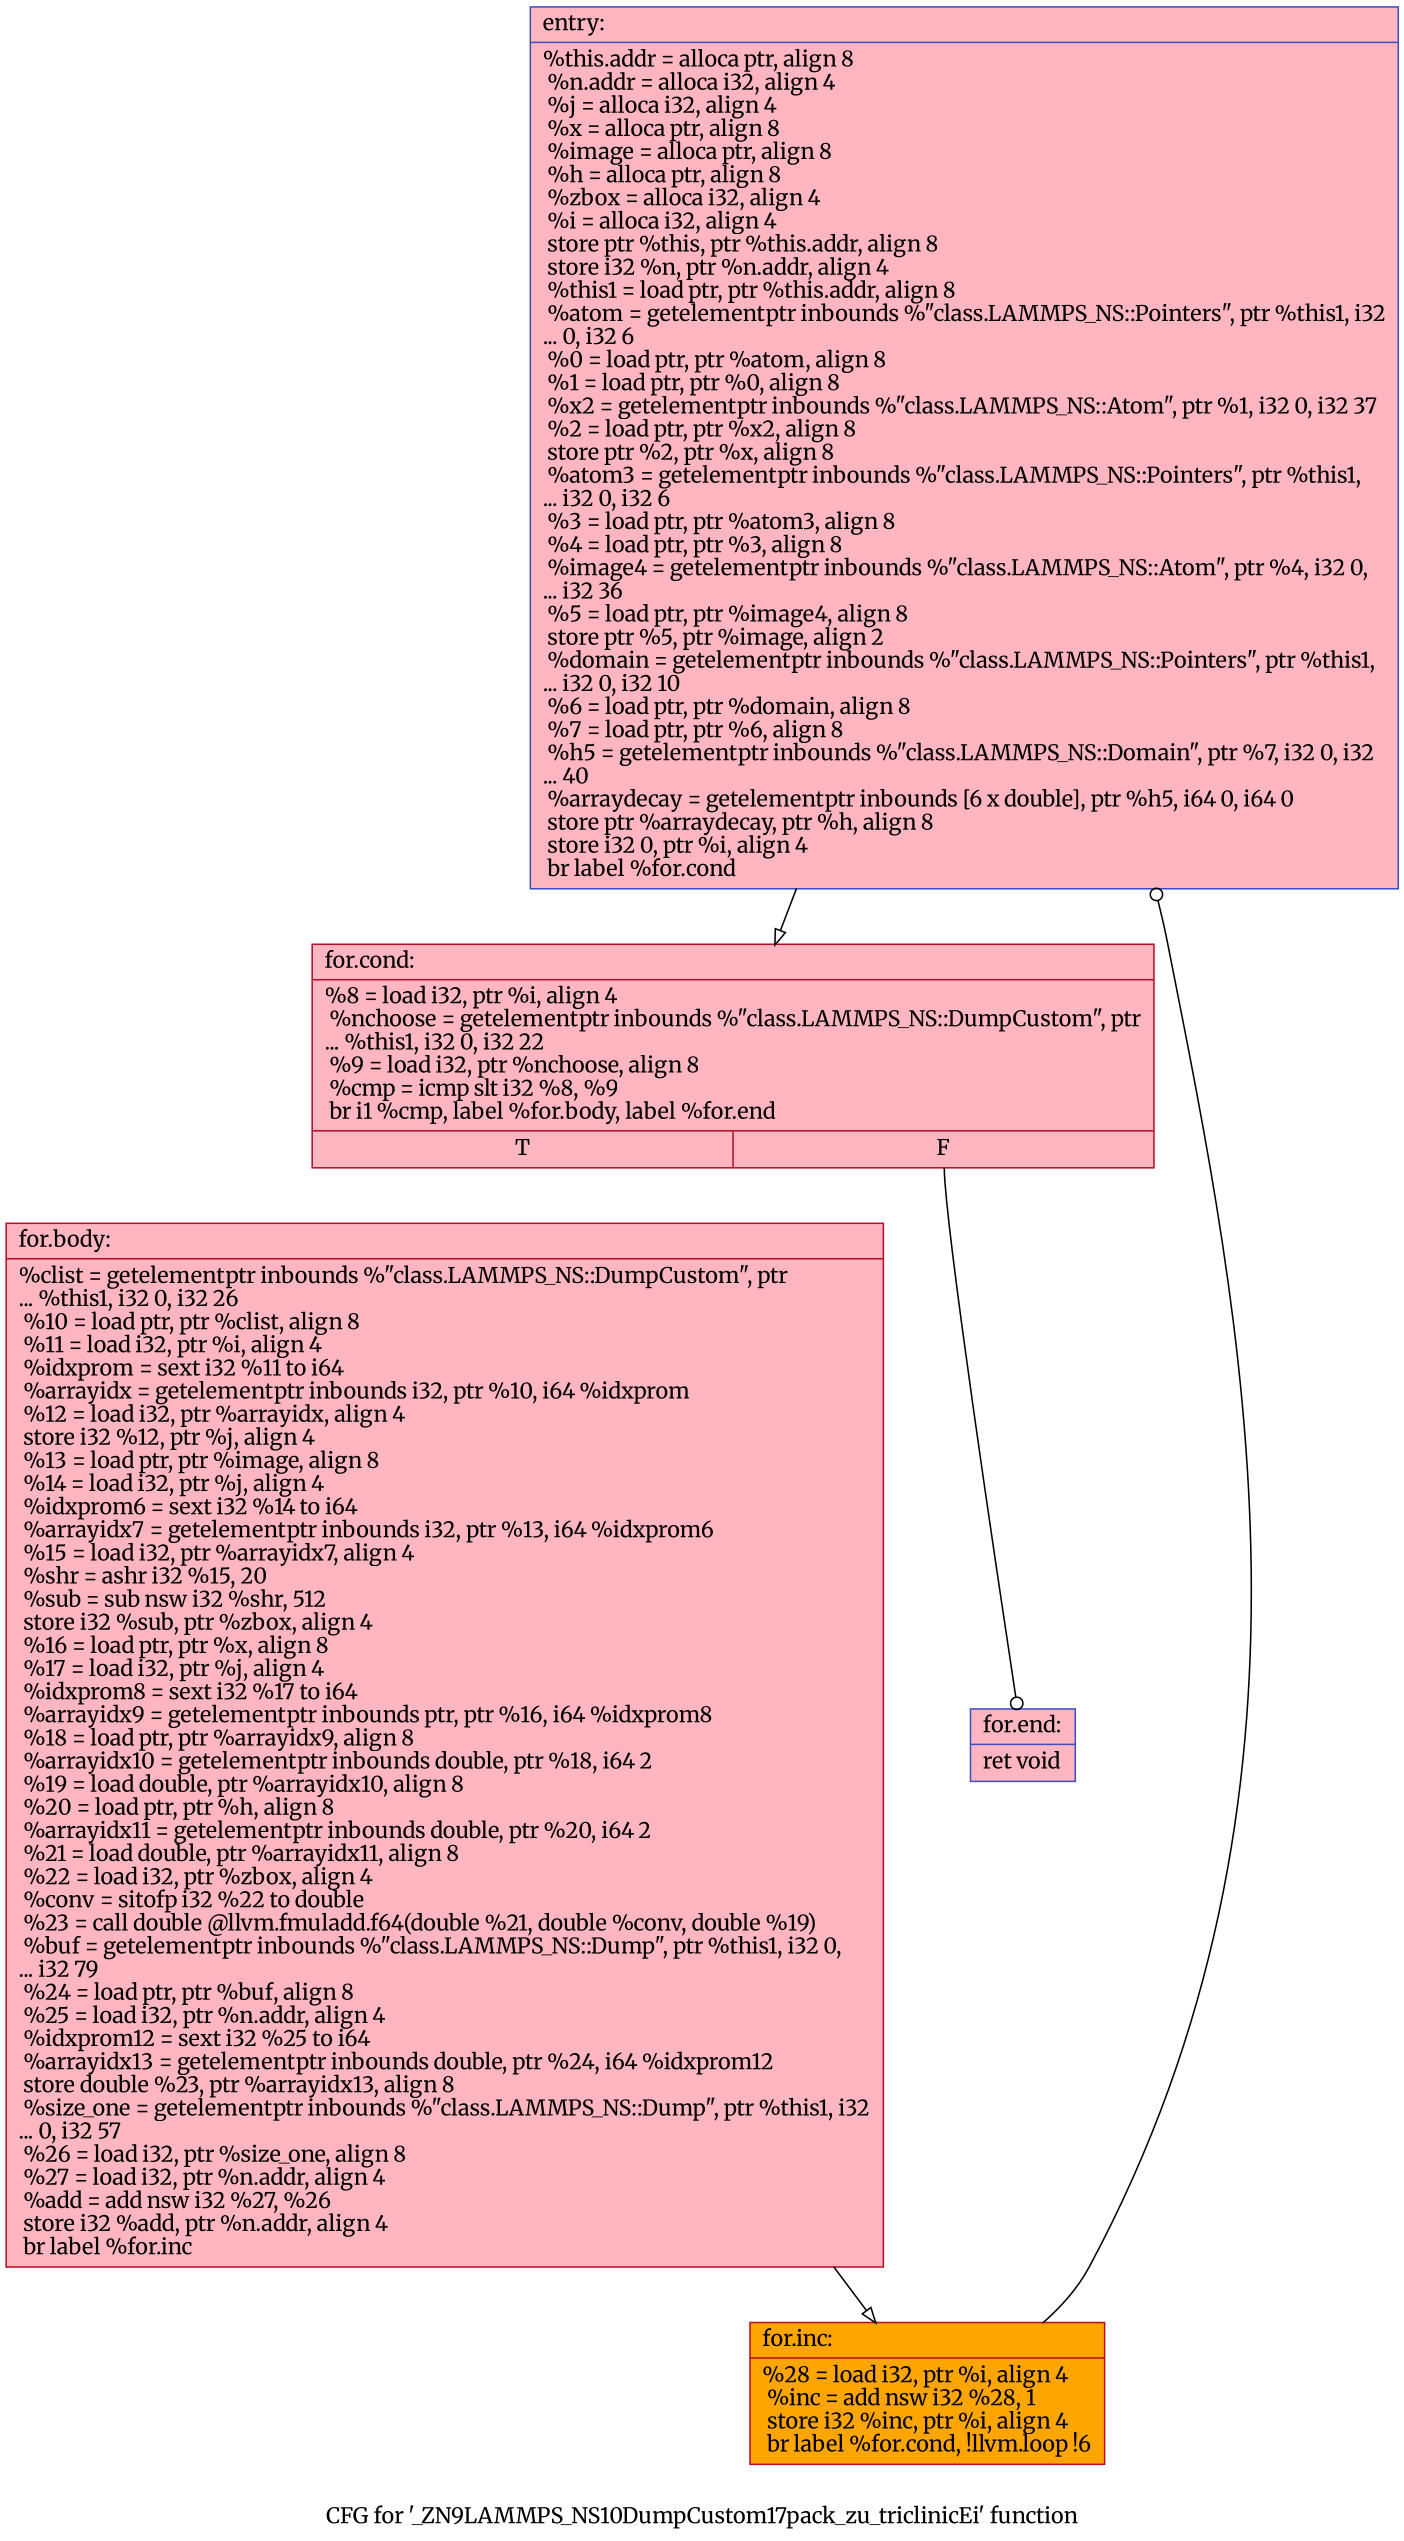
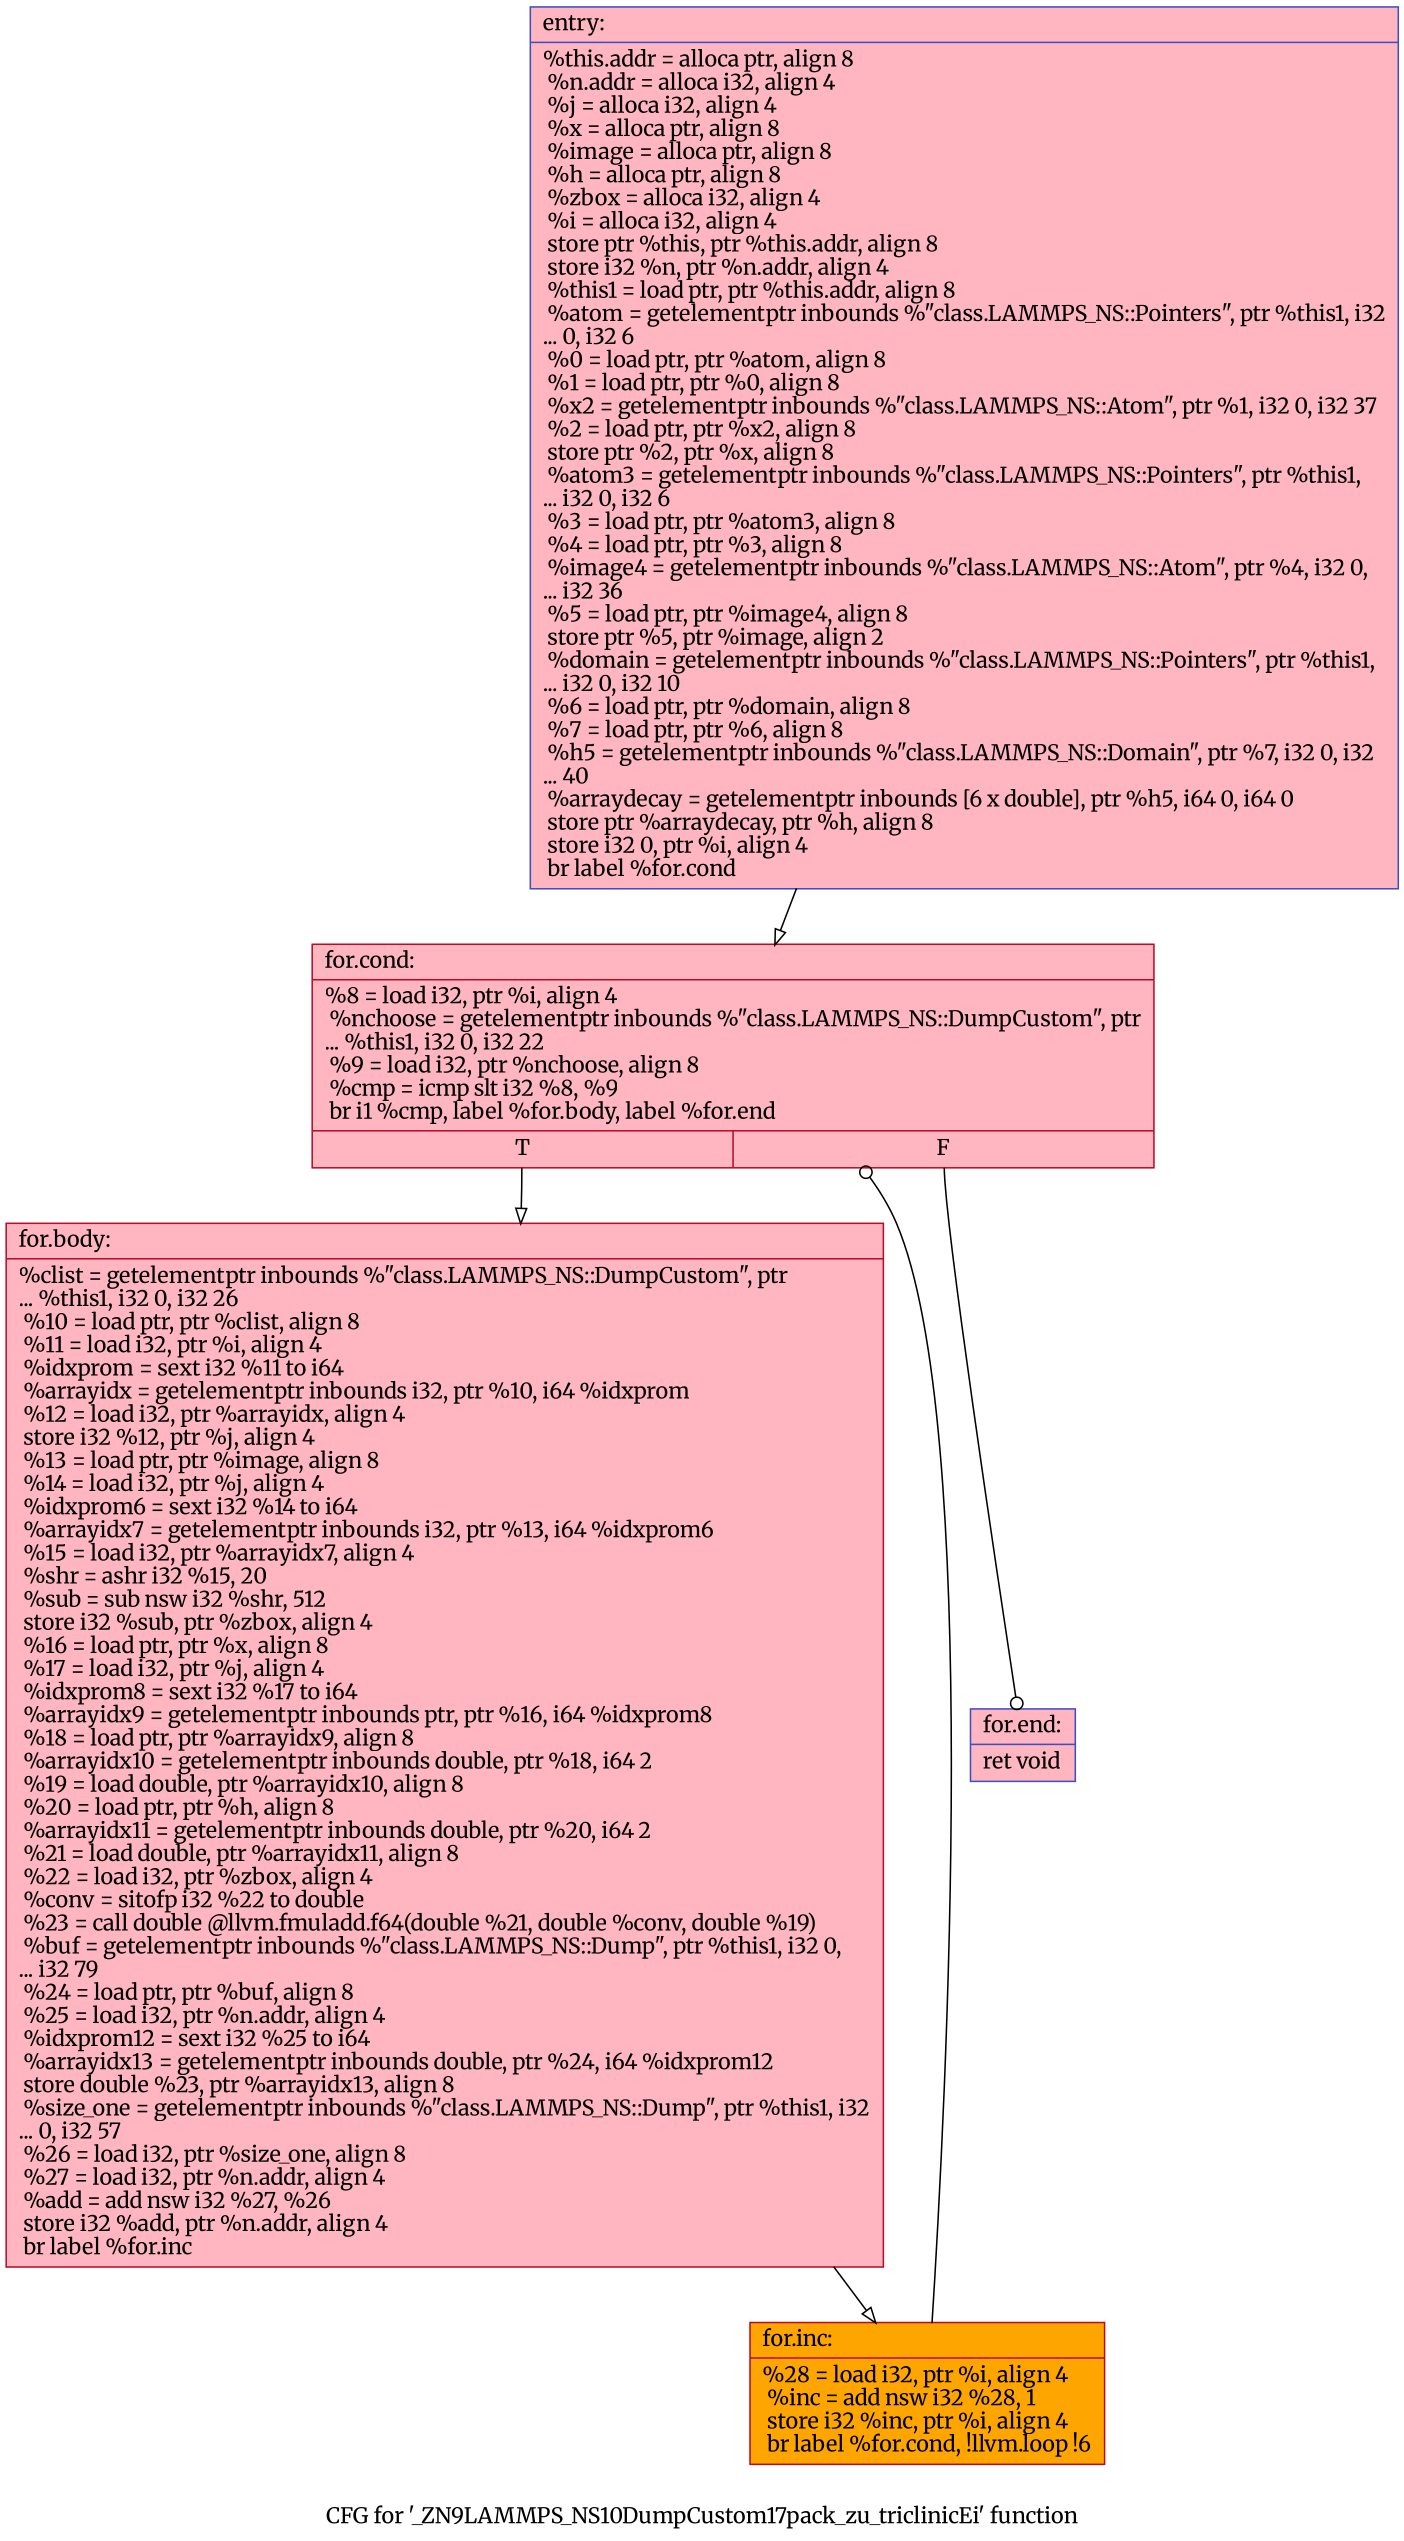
none -> (522, 1188)
(1249, 1630) -> (951, 1744)
